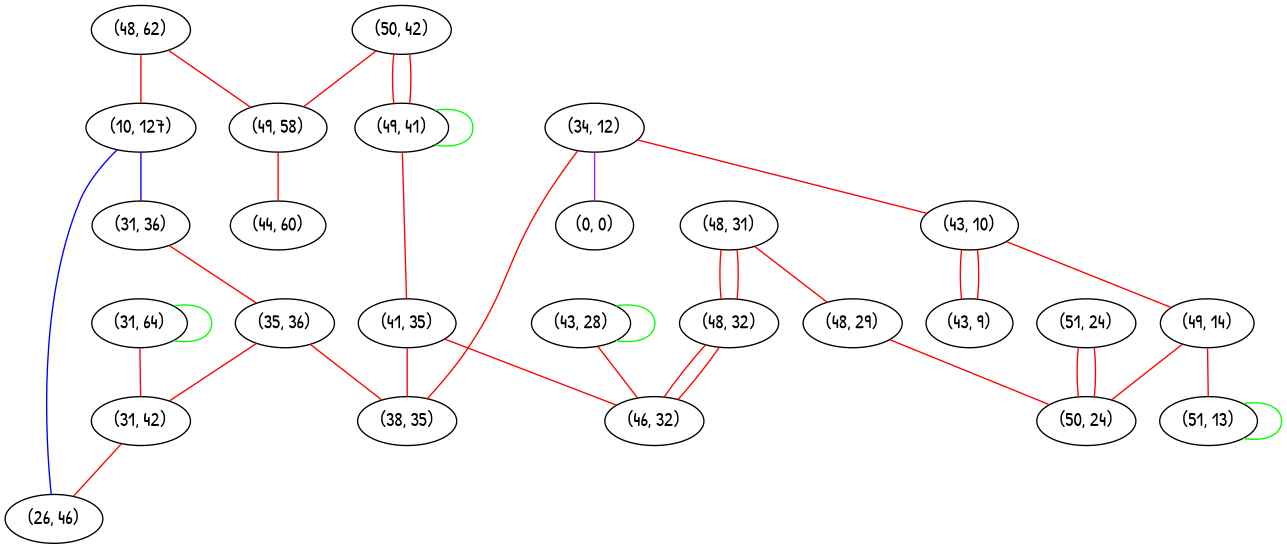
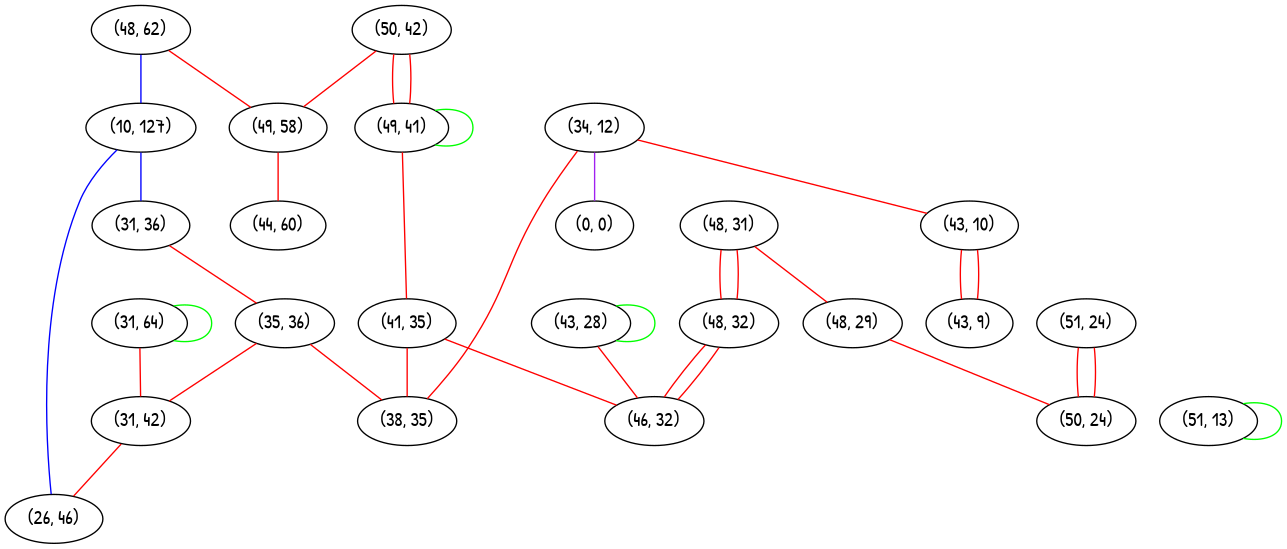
(141, 79) -> (141, 79)
(1207, 323) -> none
